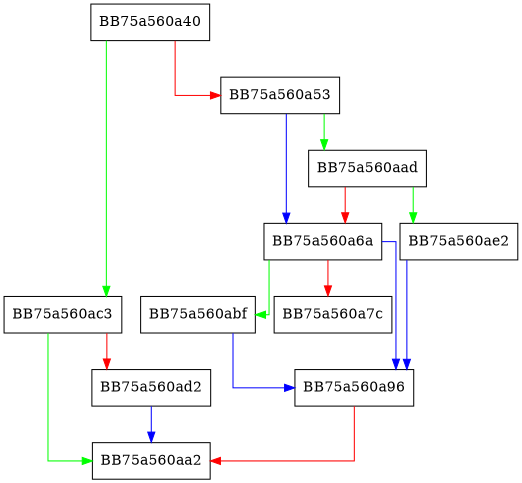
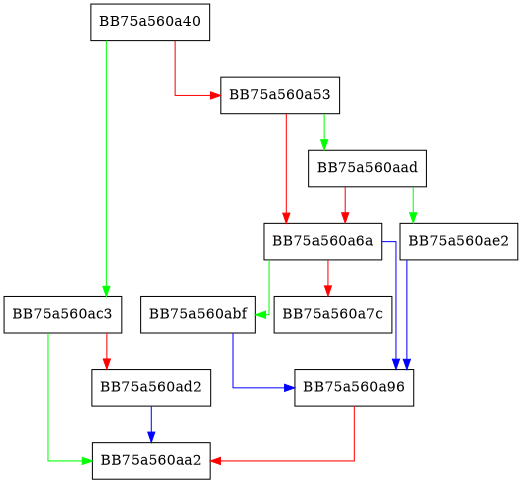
(286, 164) -> (286, 164)
